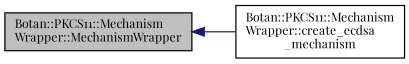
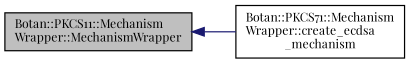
(320, 32) -> (320, 32)
